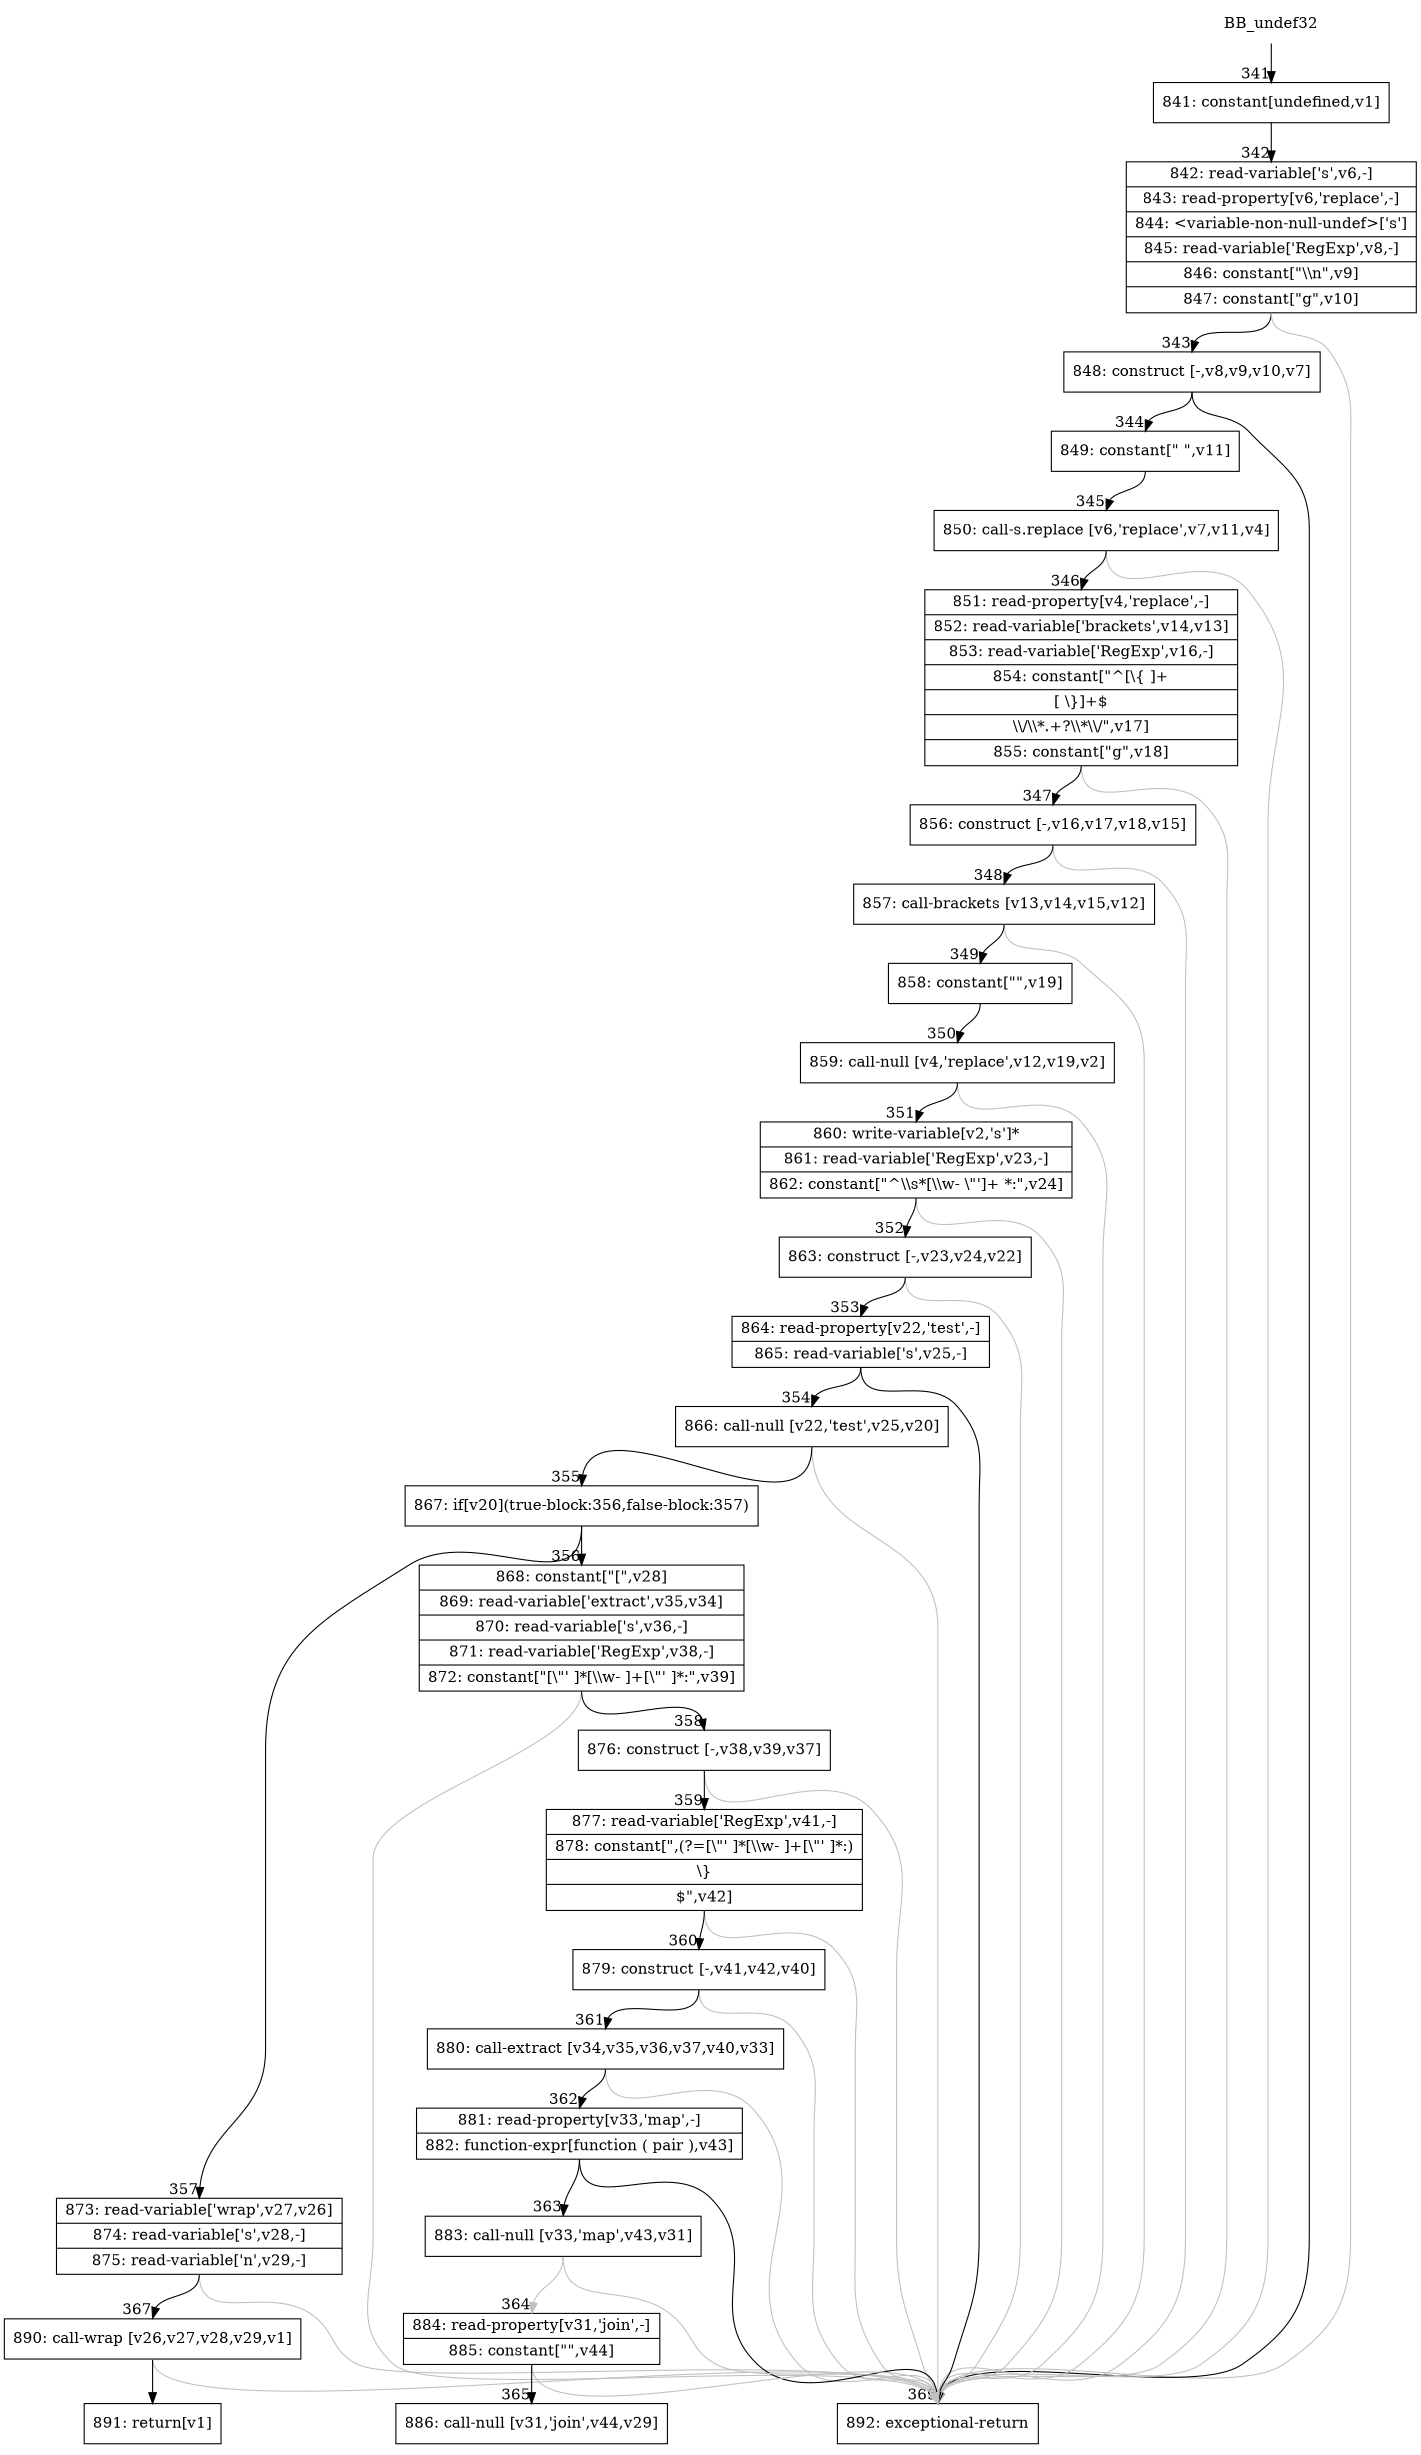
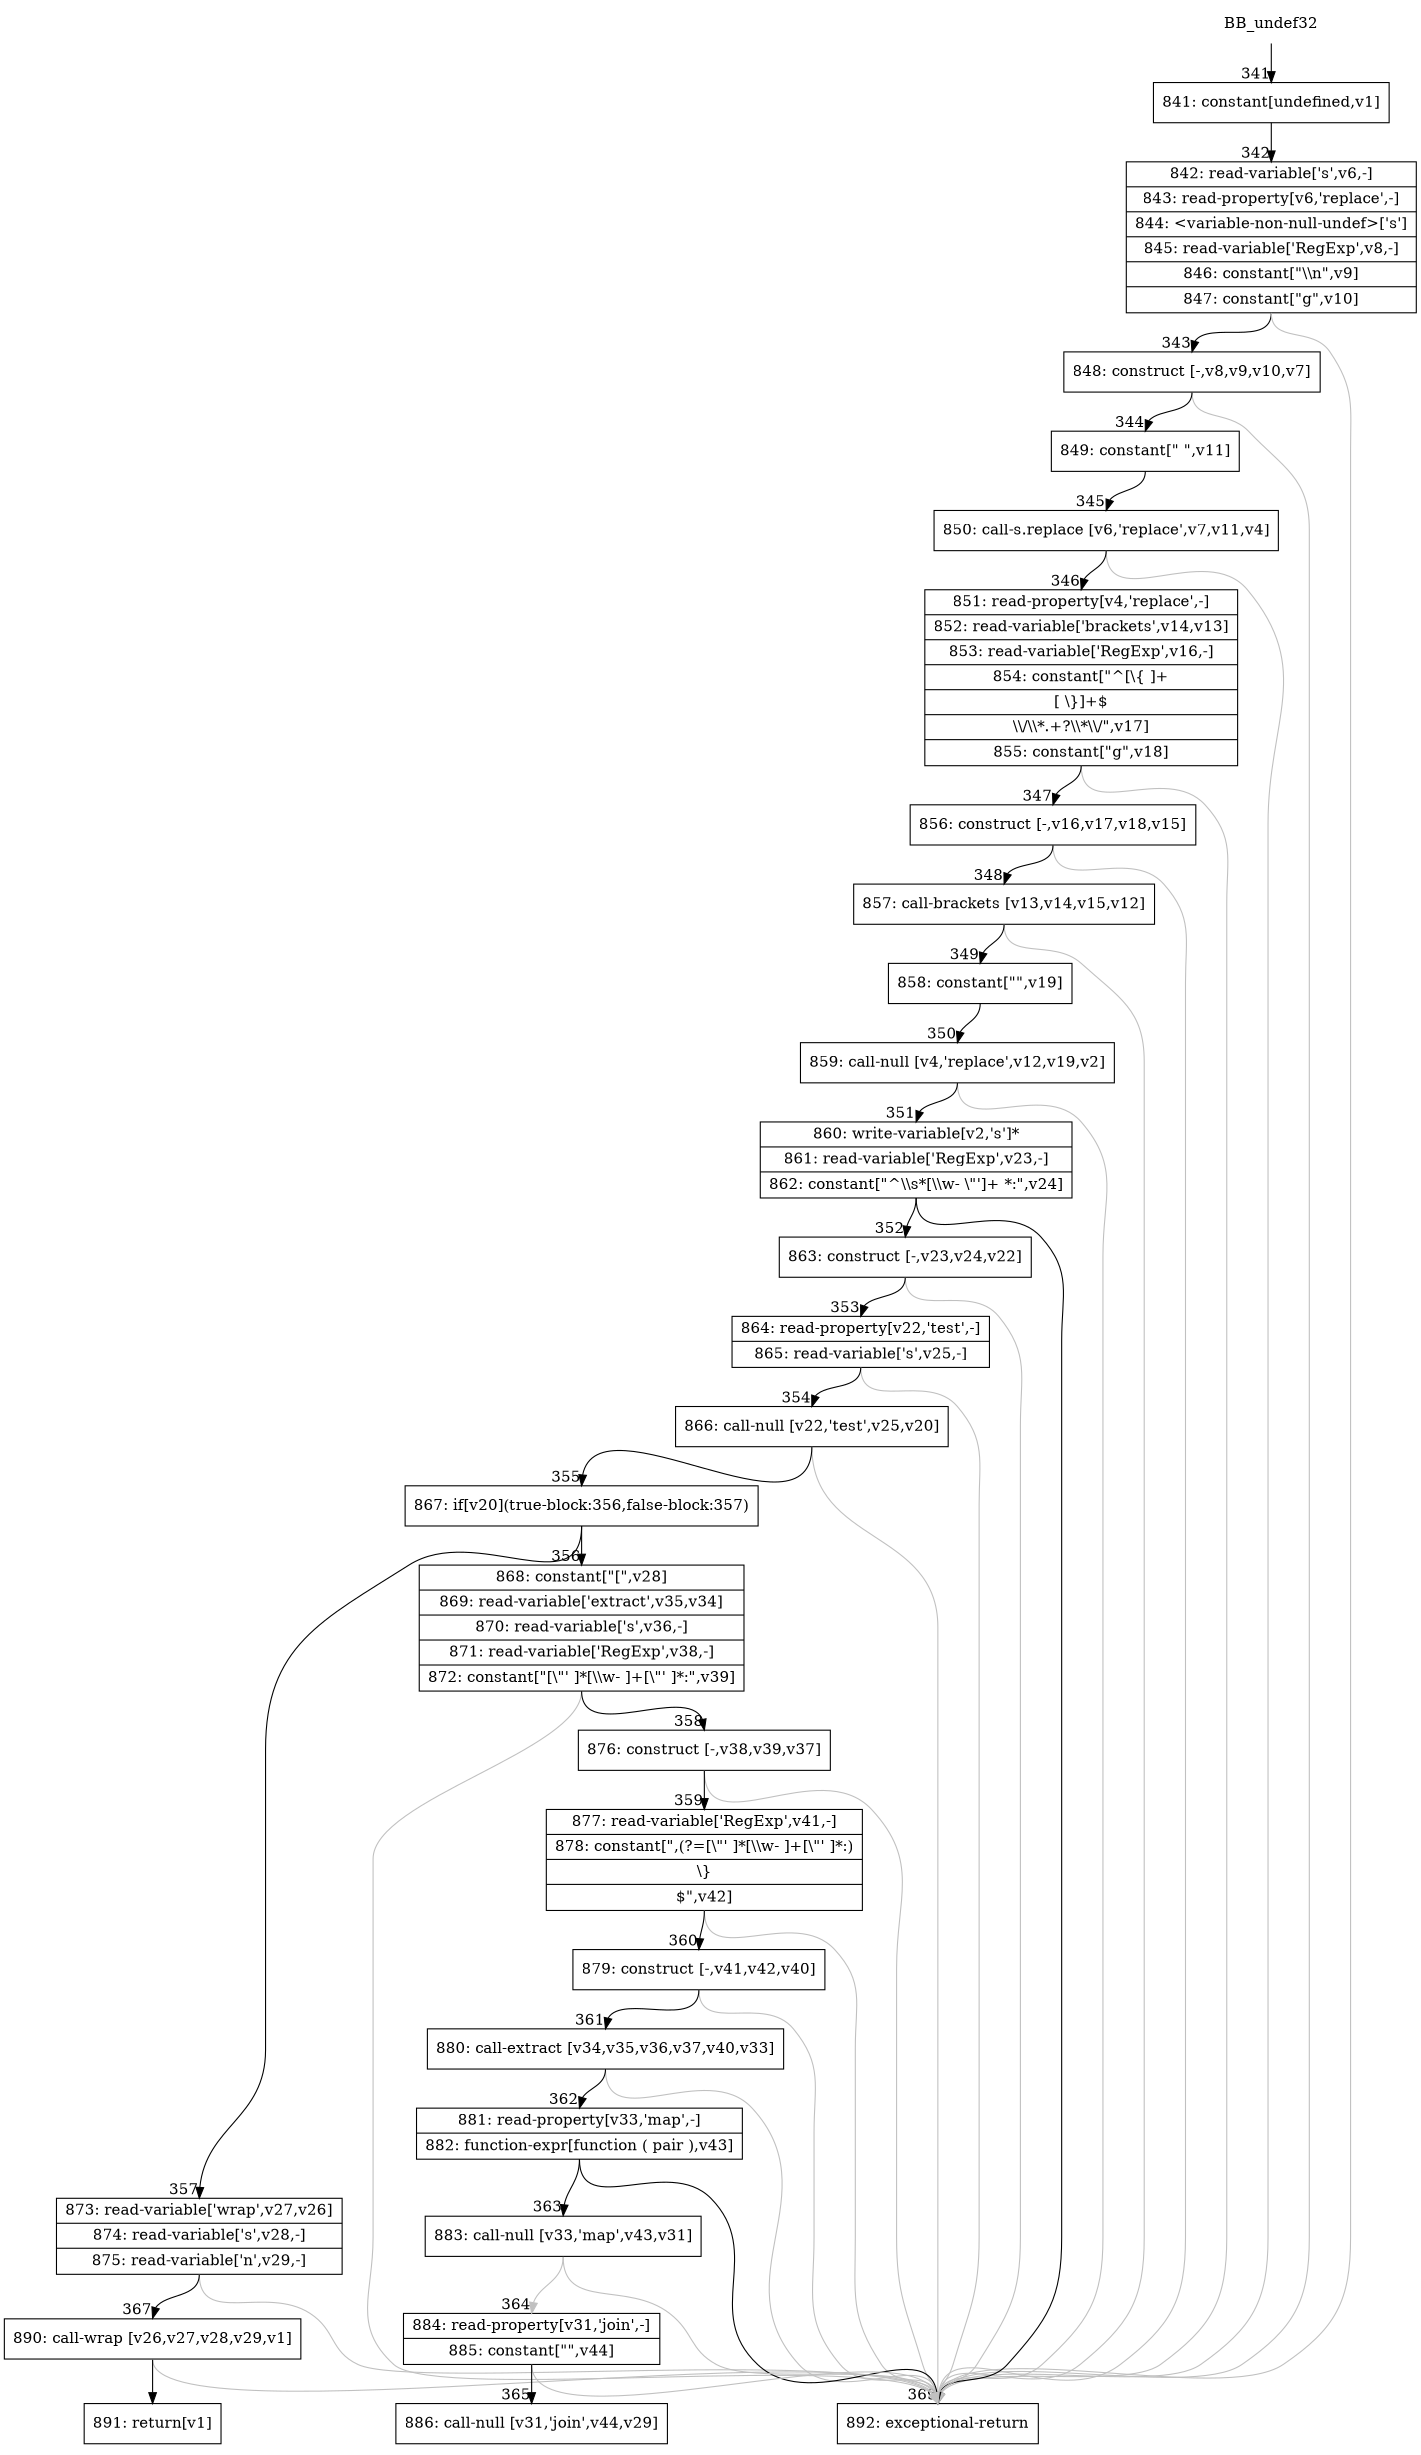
(1309, 1517) -> (1309, 1517)
(1062, 1771) -> (1062, 1771)
(979, 1843) -> (979, 1843)
